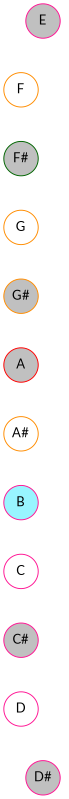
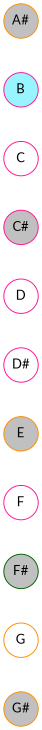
(43, 21) -> (21, 434)
(21, 90) -> (21, 503)
(21, 365) -> none
(21, 434) -> (21, 21)
(43, 778) -> (21, 365)
